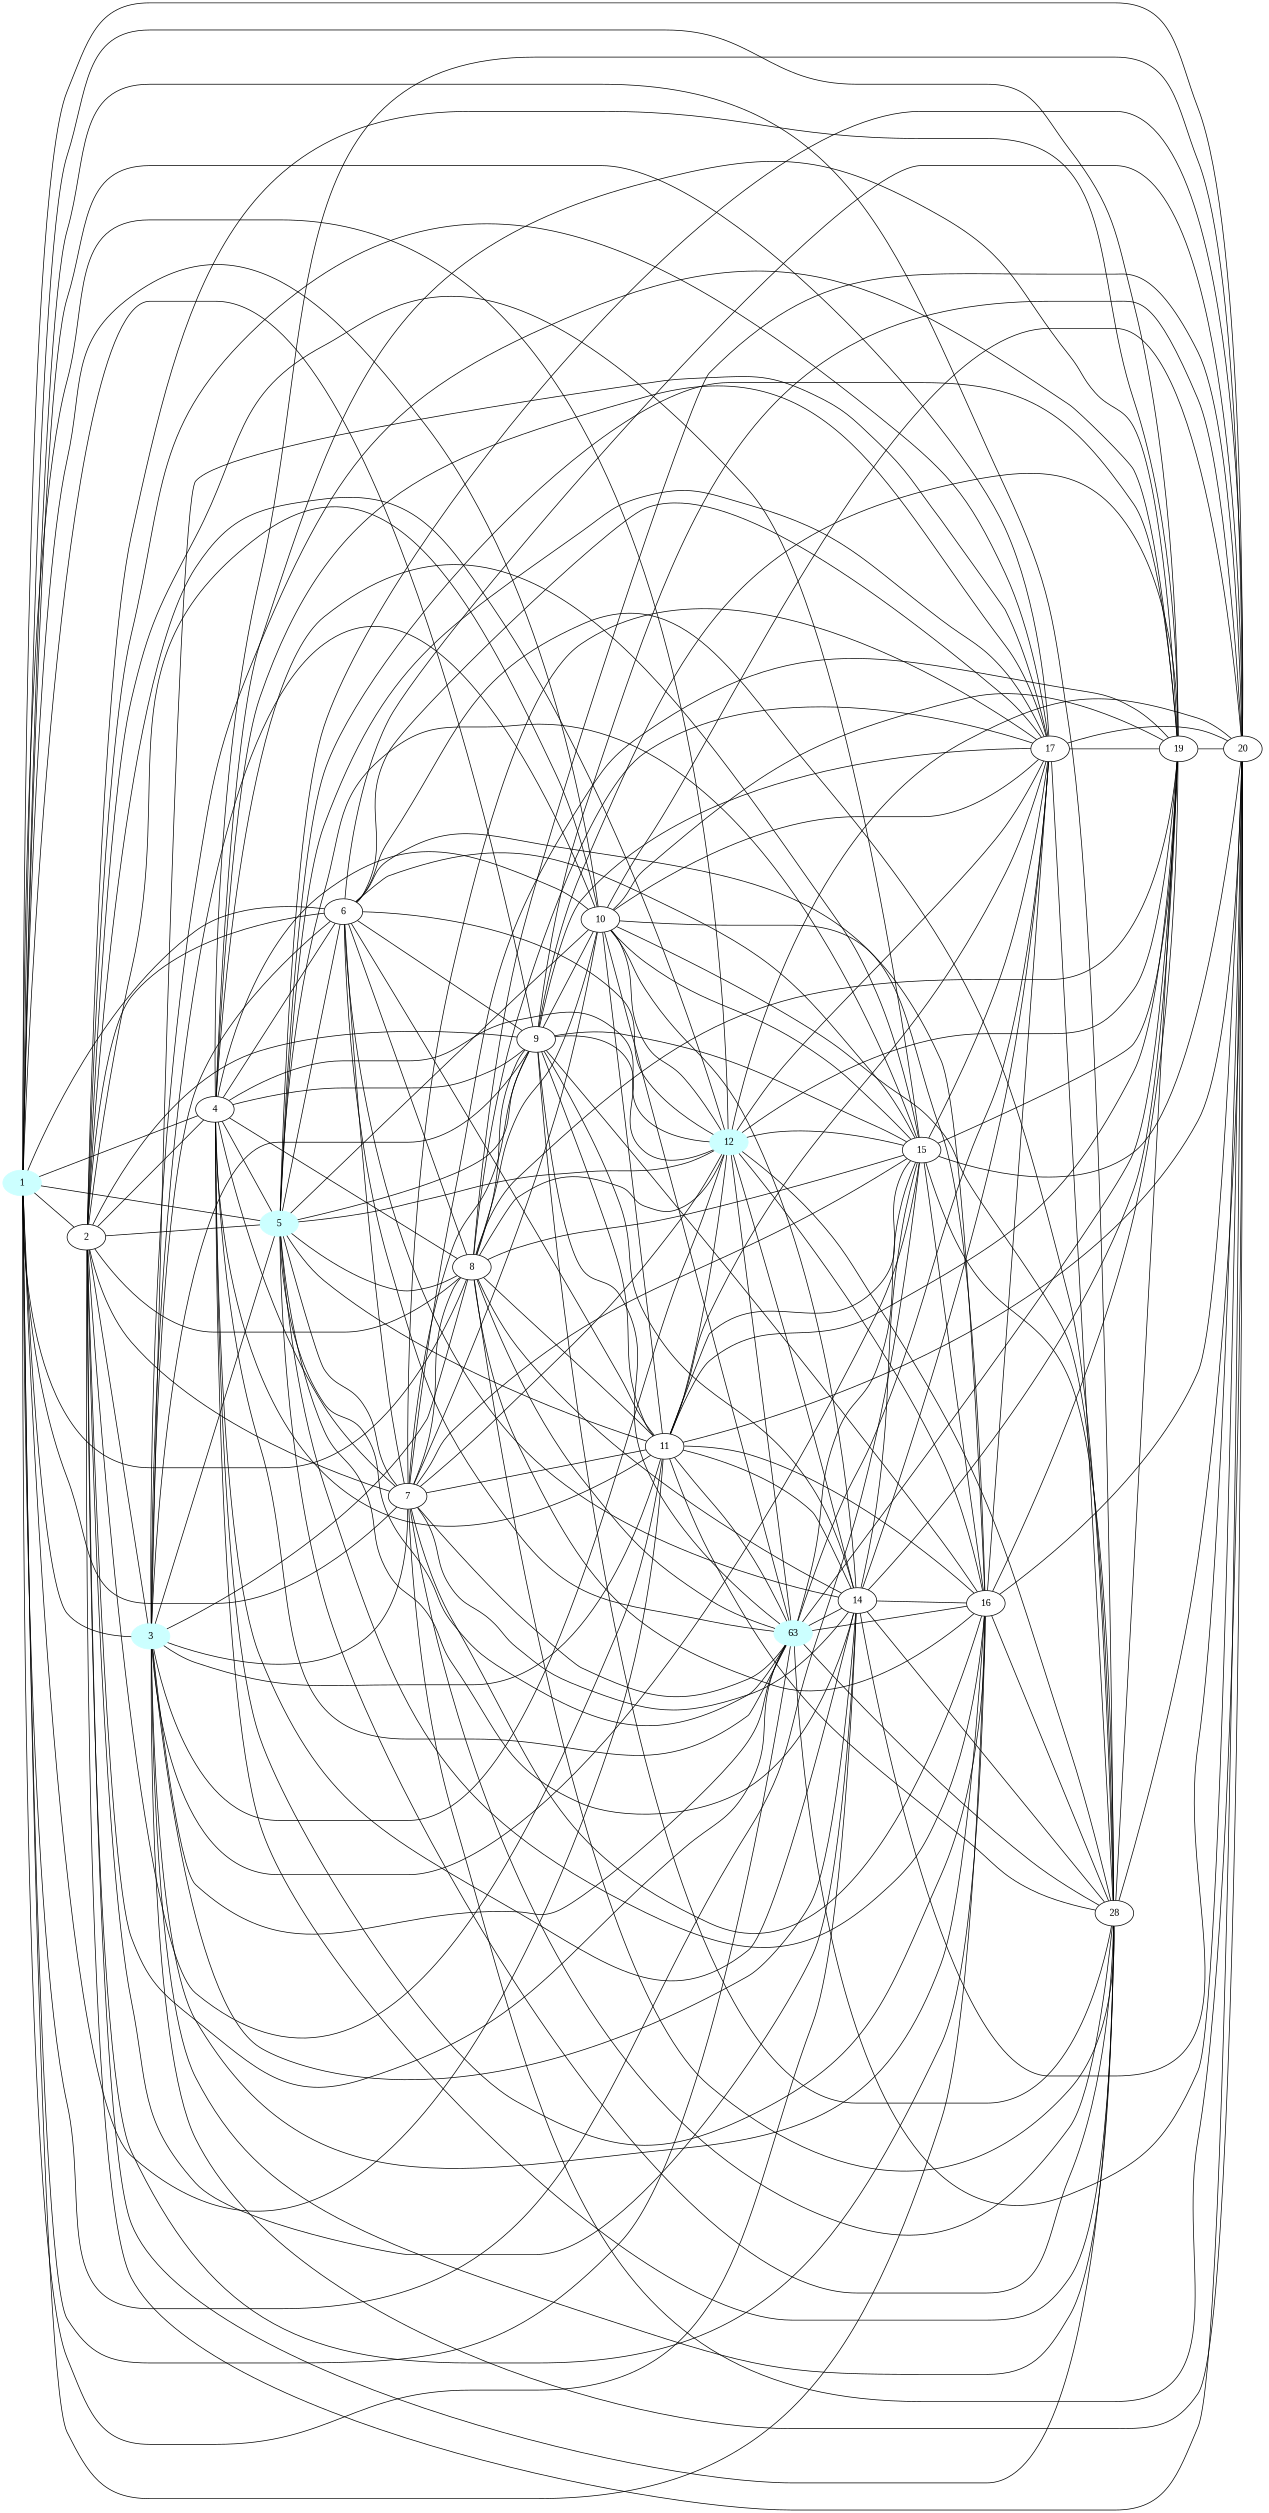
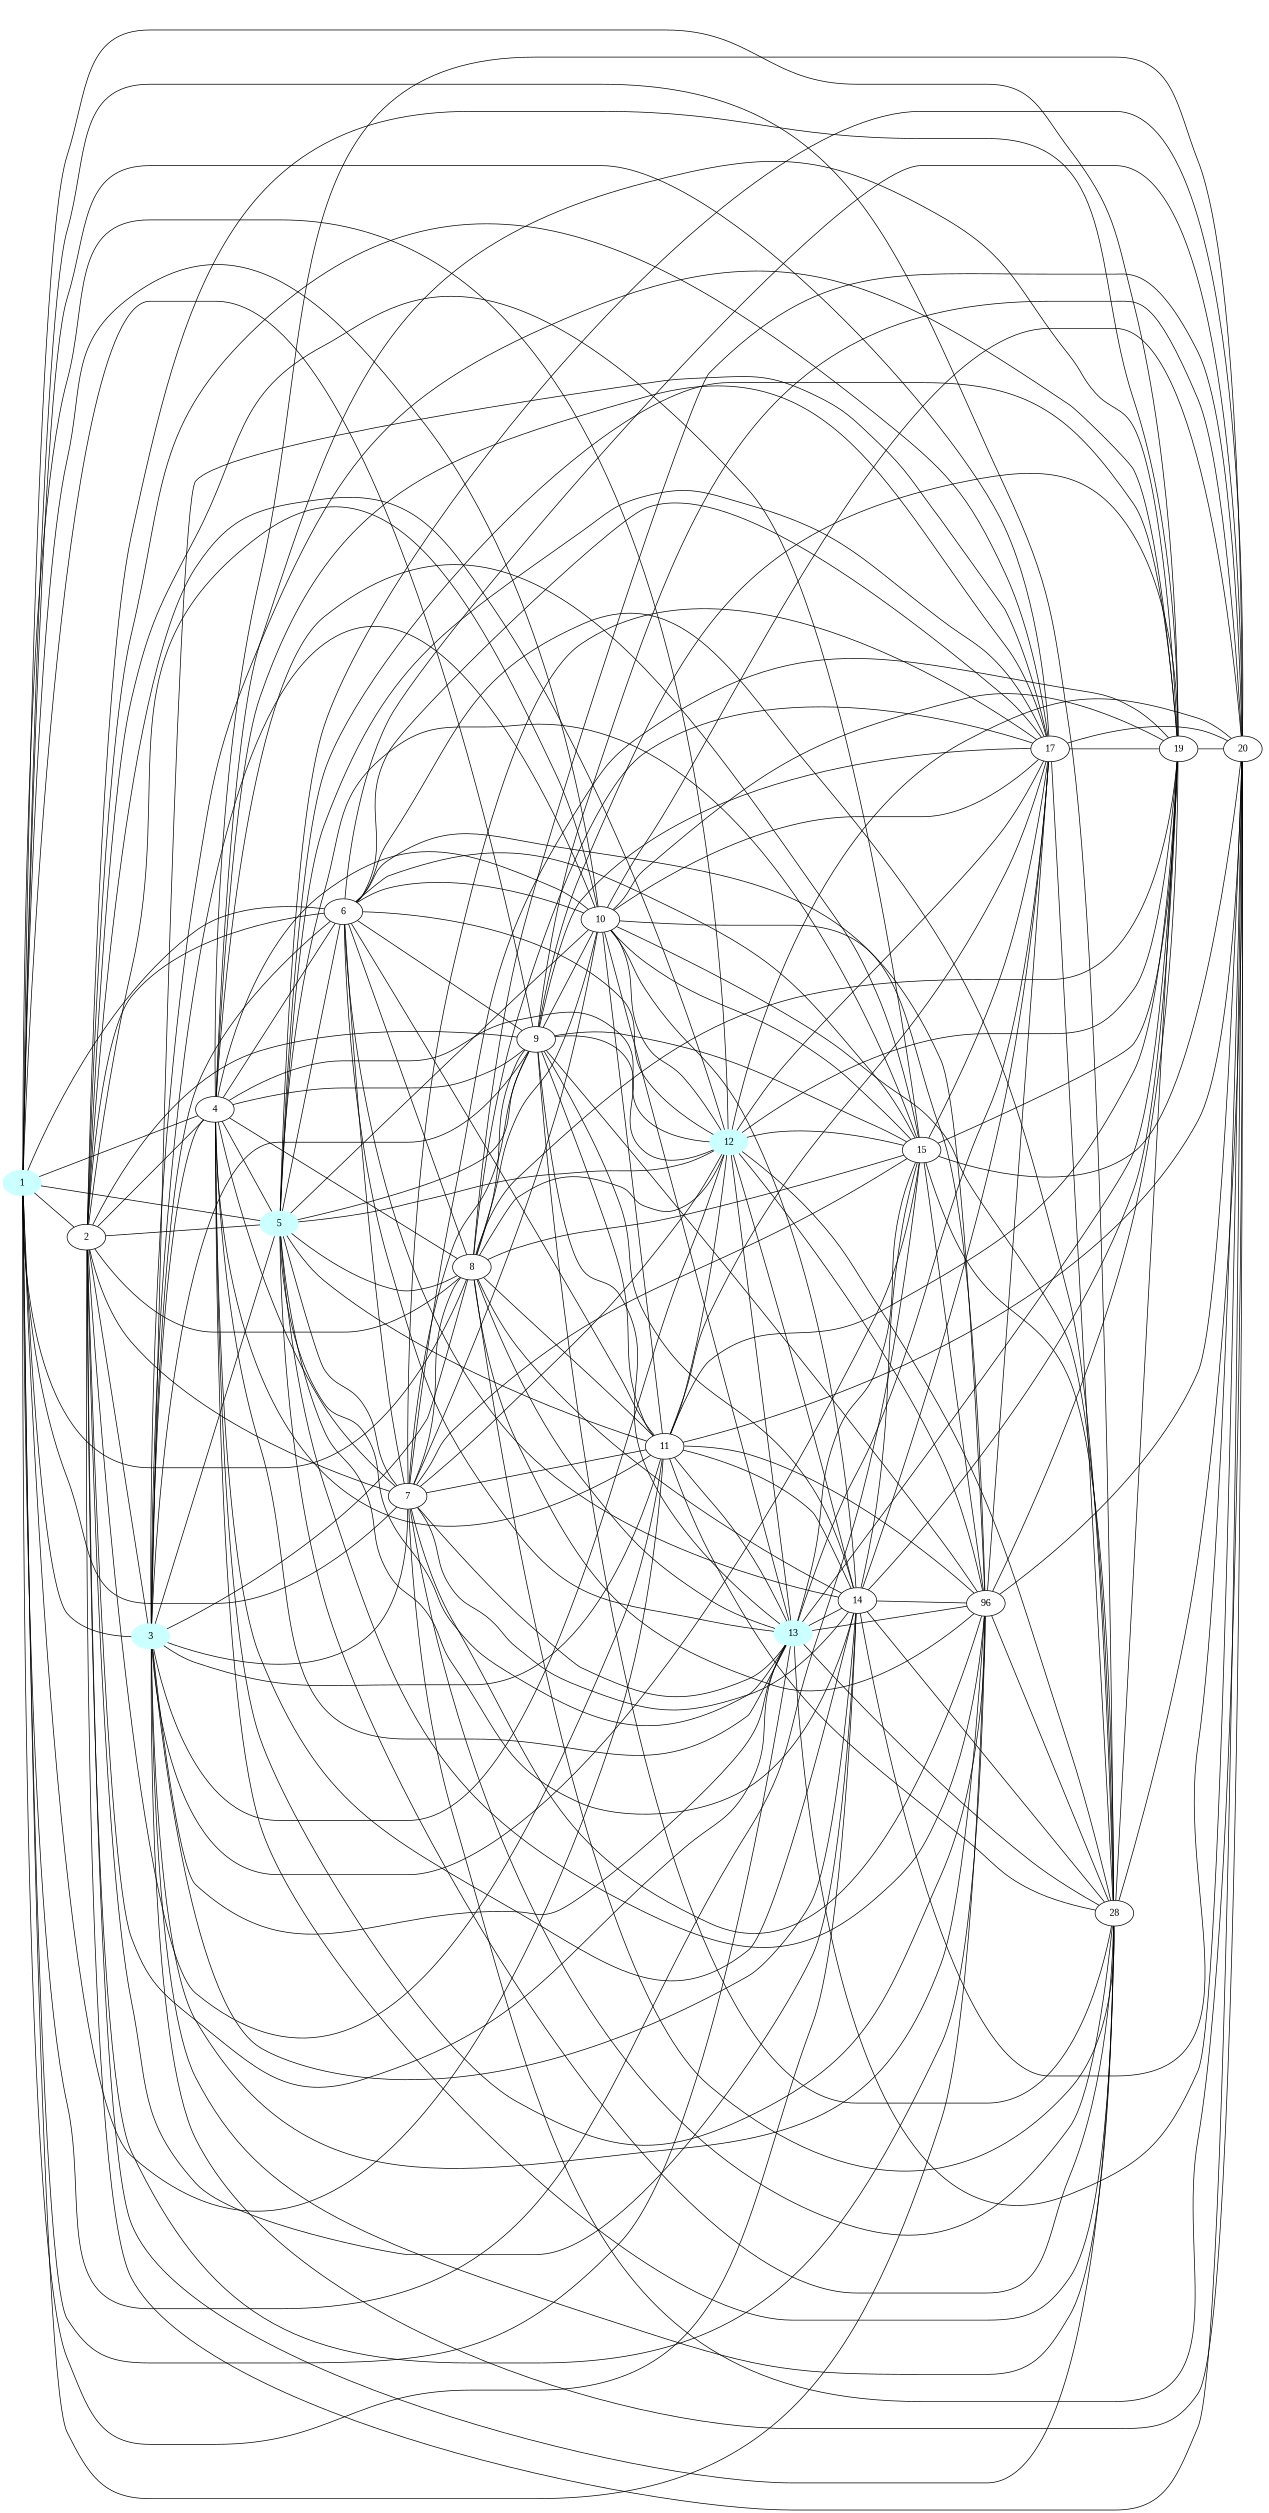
(415, 3) -> none
none -> (465, 884)
(808, 1313) -> none
none -> (161, 1369)
(986, 1603) -> (986, 1603)
(793, 1633) -> (793, 1633)
